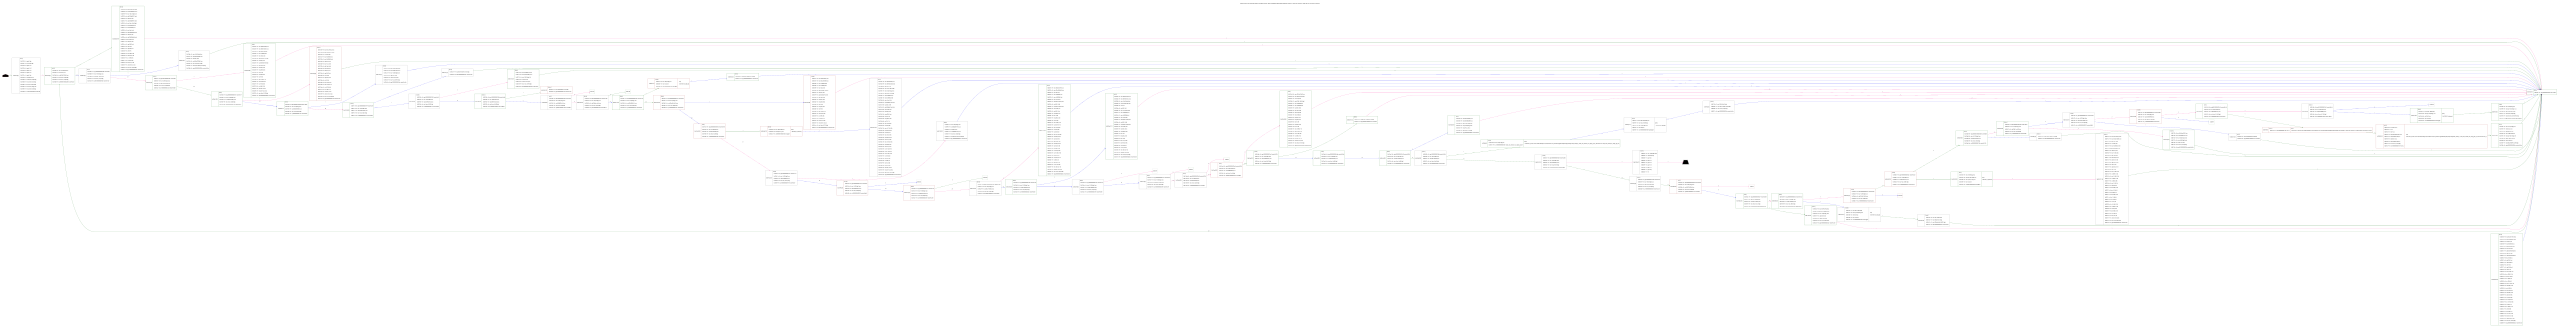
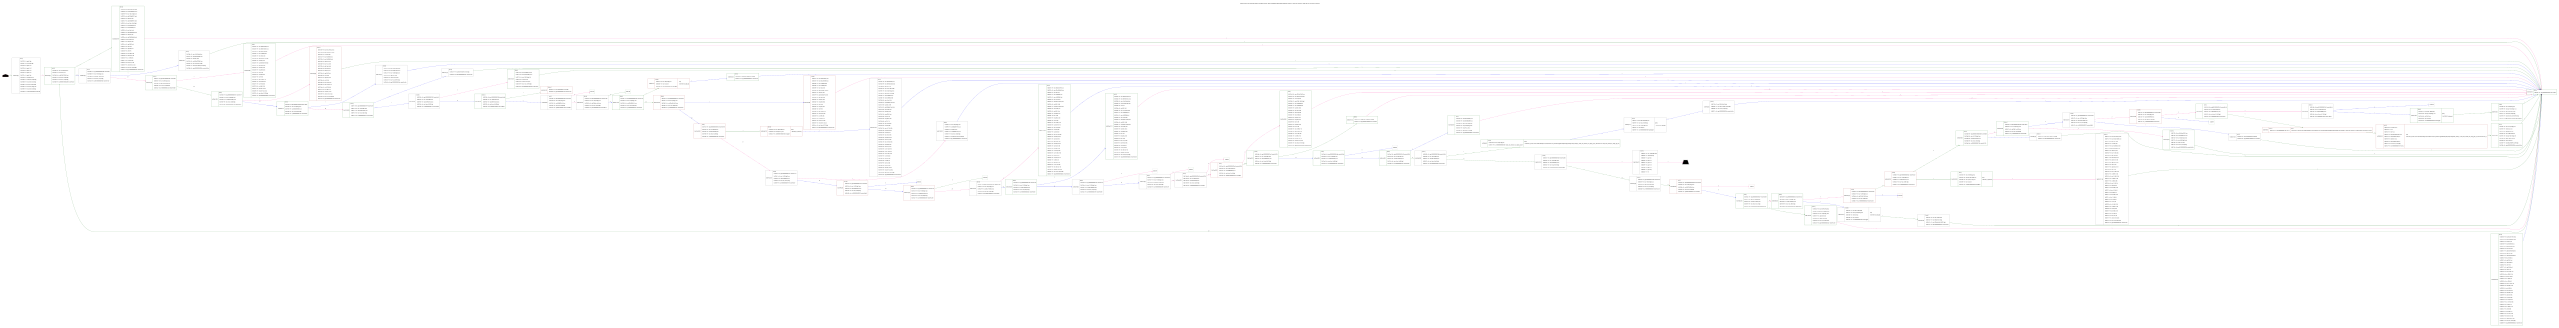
none -> (1395, 147)
